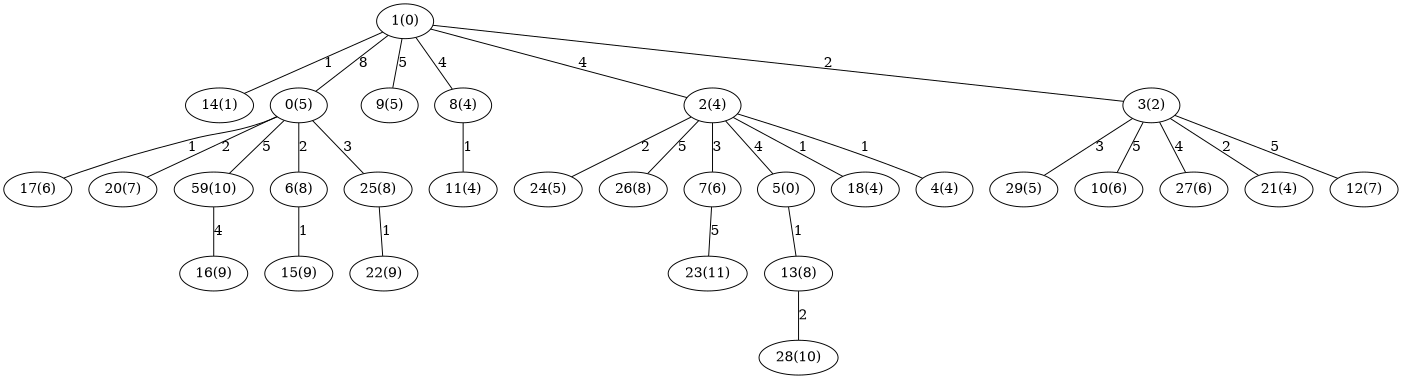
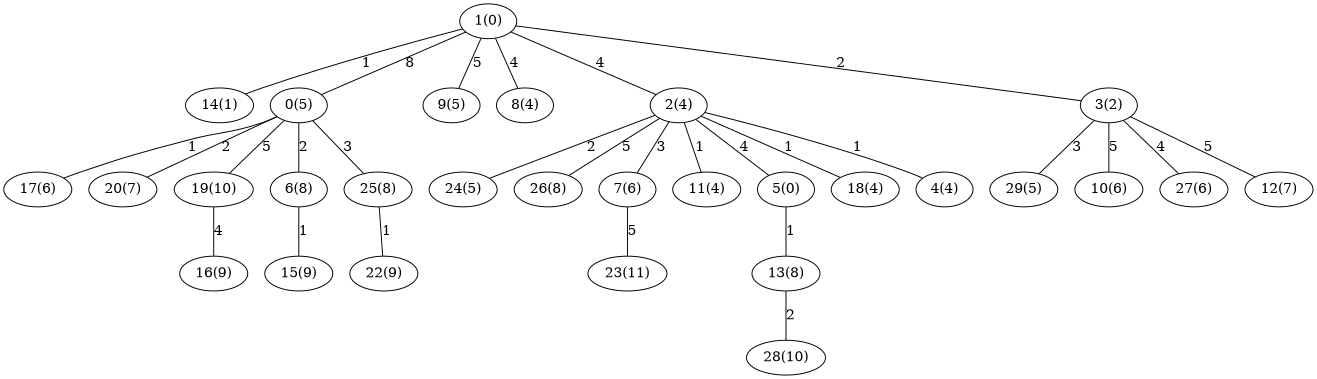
(463, 147) -> (693, 147)
(214, 189) -> (214, 189)
(1279, 189) -> none
